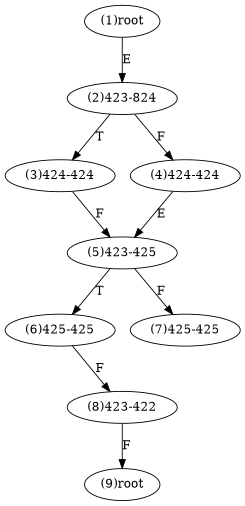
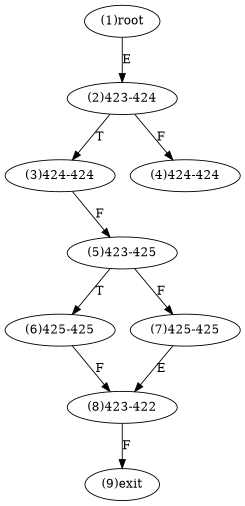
(122, 99) -> (122, 99)
(157, 211) -> none
none -> (157, 365)
(122, 485) -> (122, 485)
